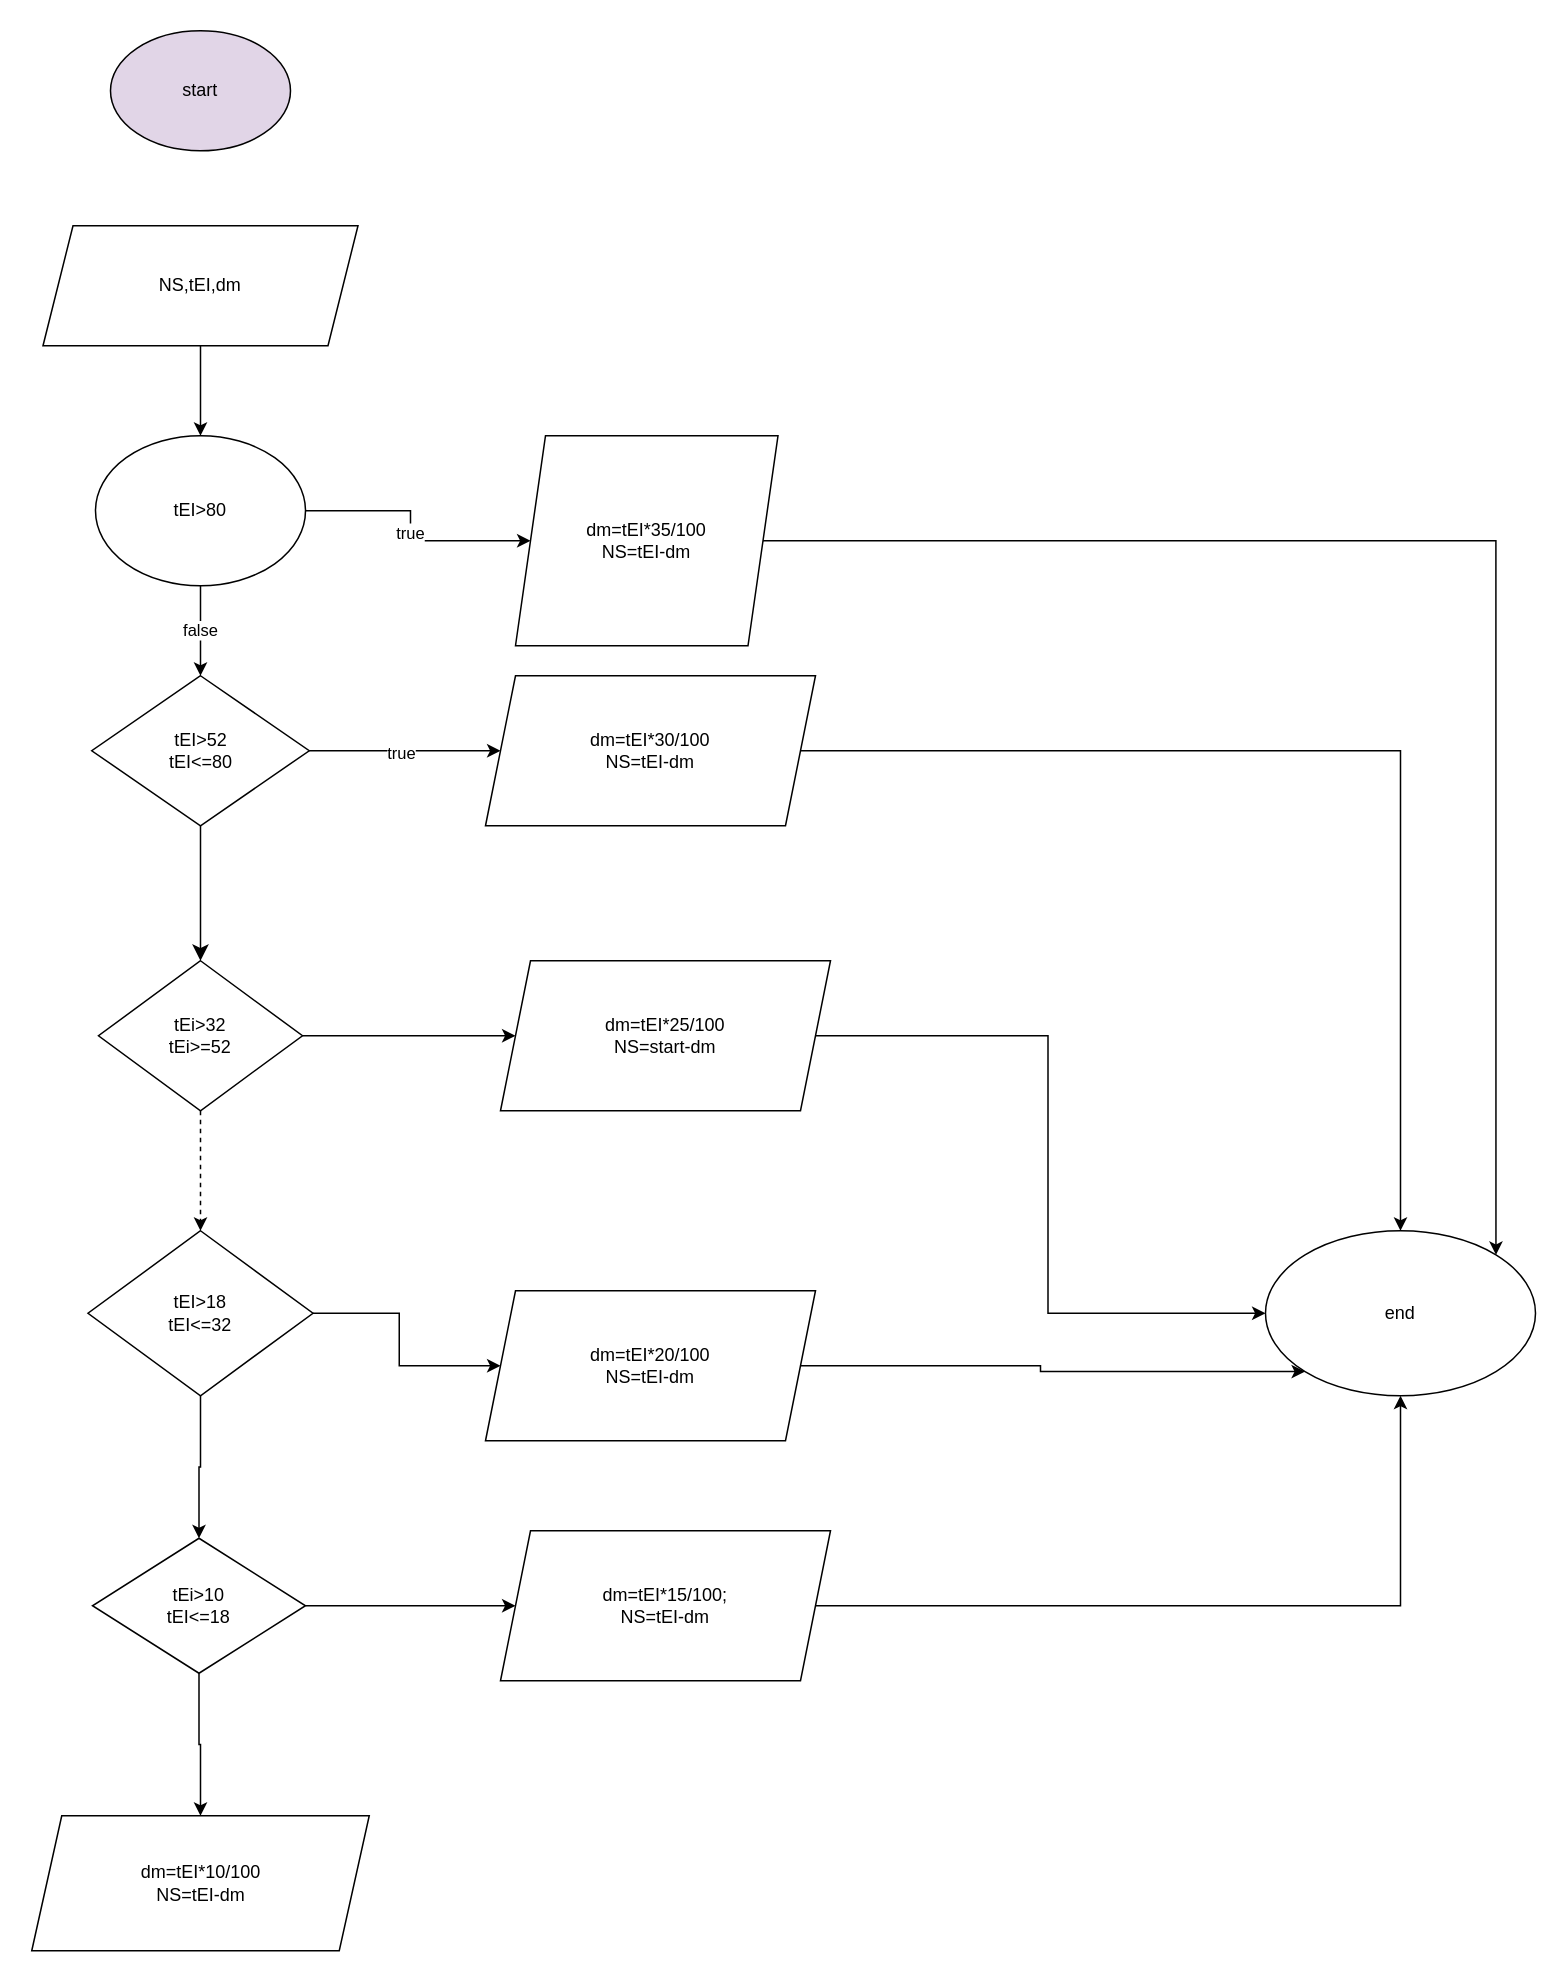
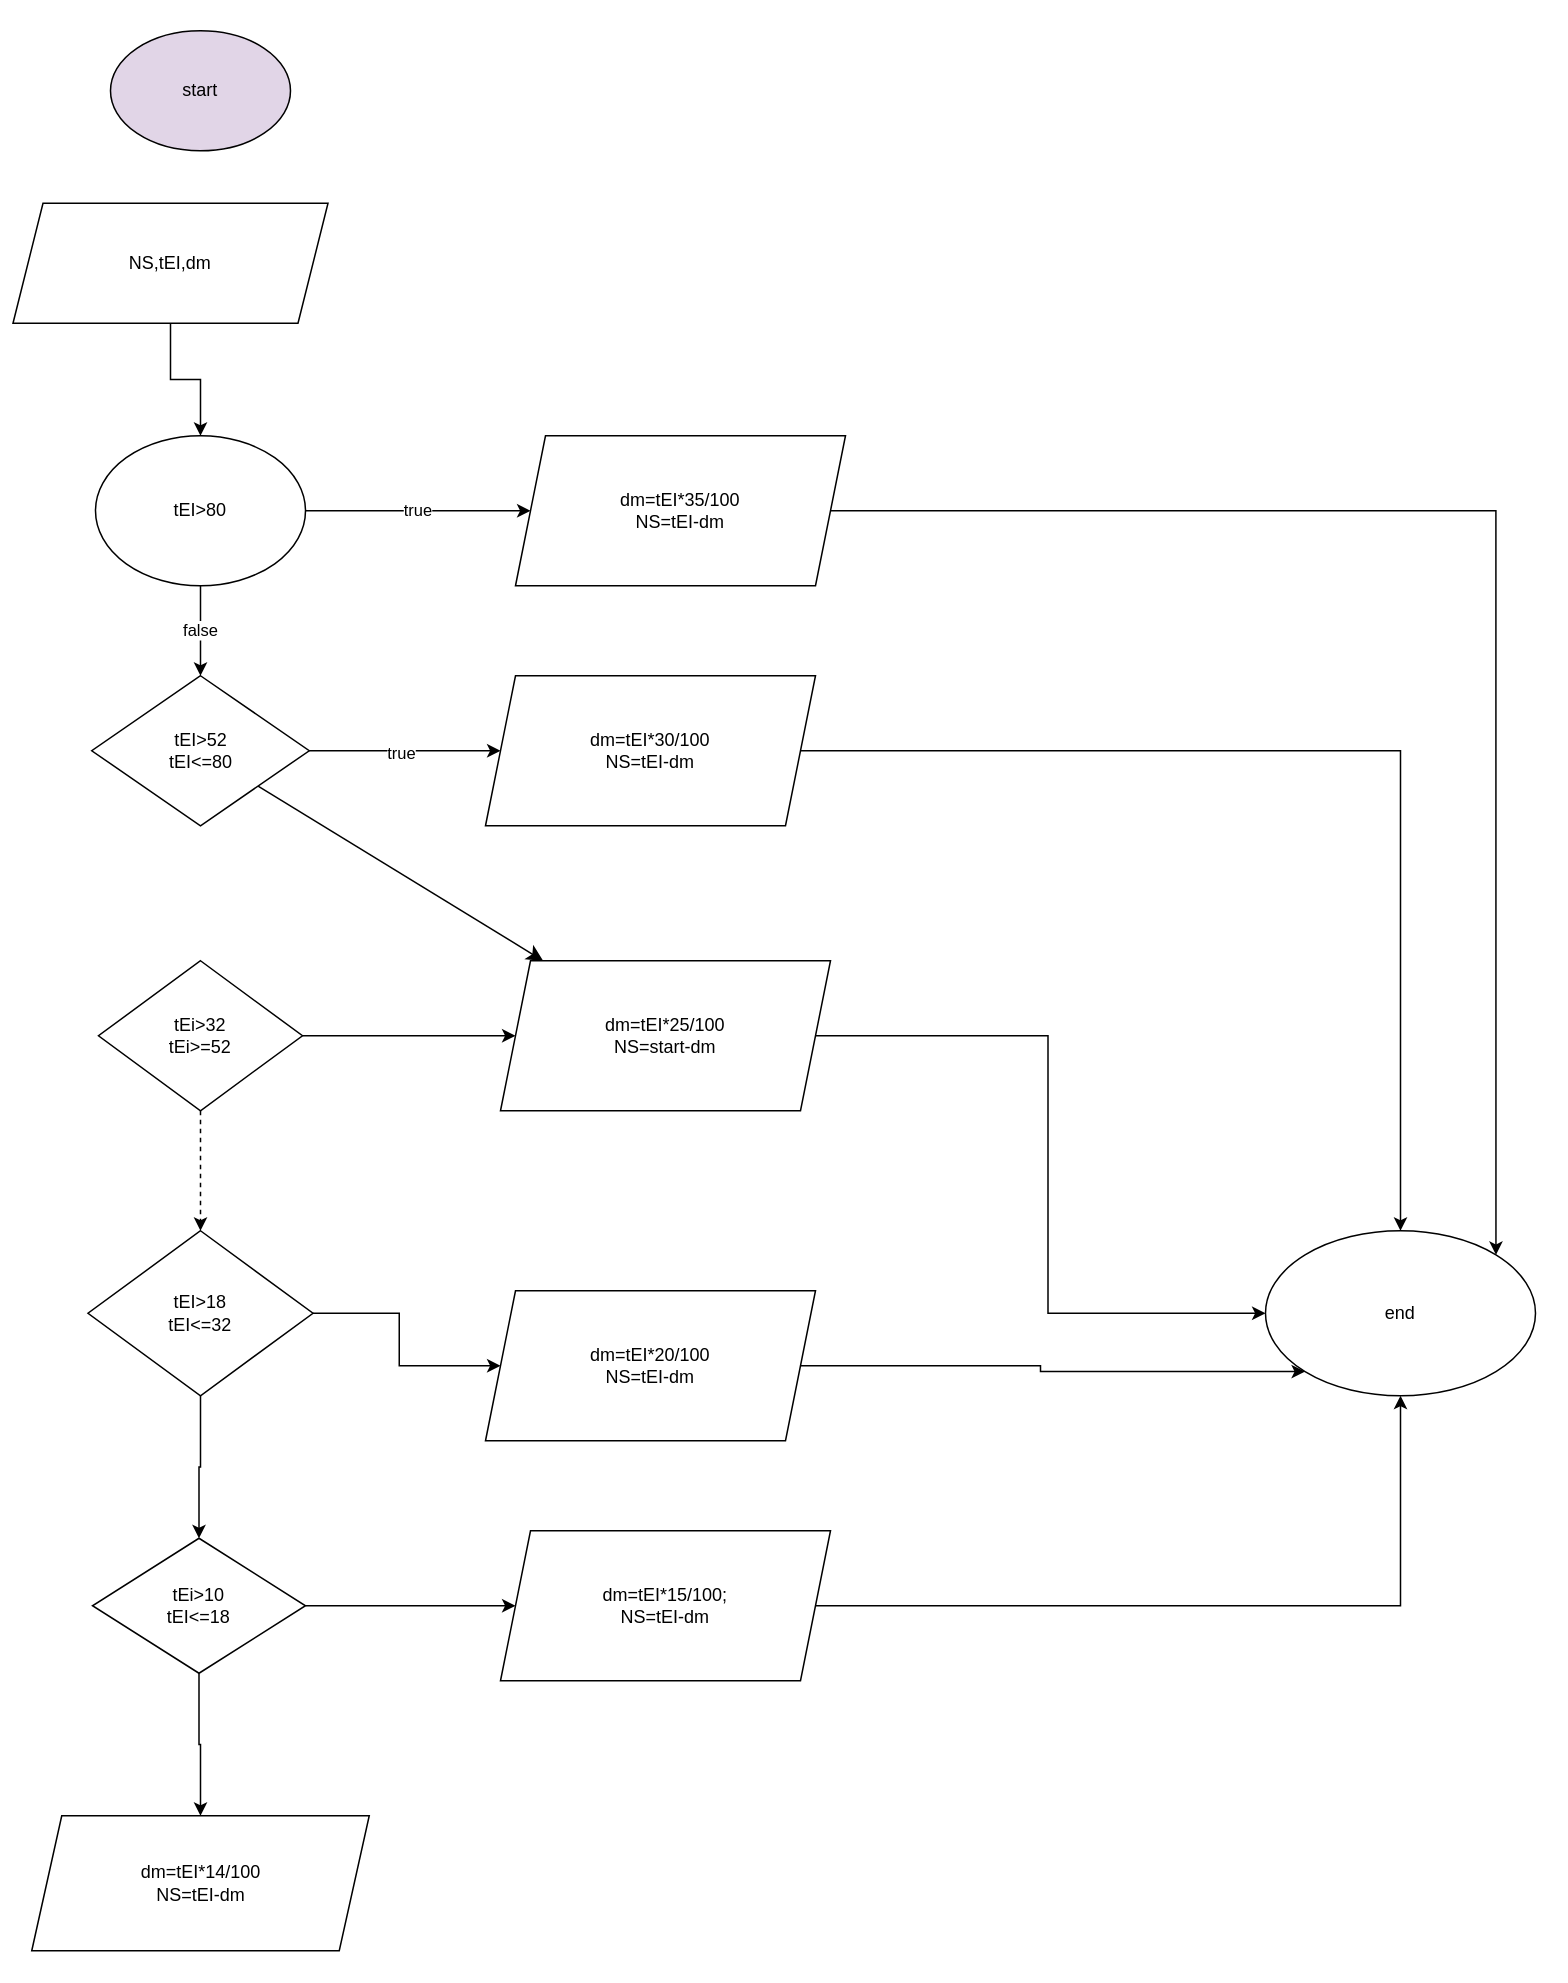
(200, 286) -> (170, 263)
(647, 541) -> (680, 511)
(200, 887) -> (396, 871)
(201, 1883) -> (201, 1883)
